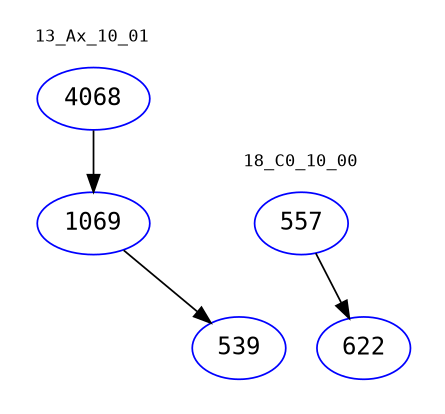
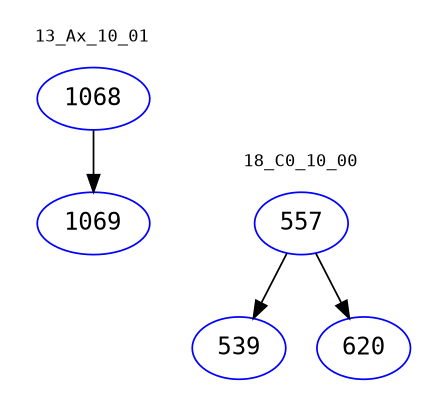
(94, 99) -> (94, 99)
(160, 281) -> (274, 278)
(364, 348) -> (364, 348)
